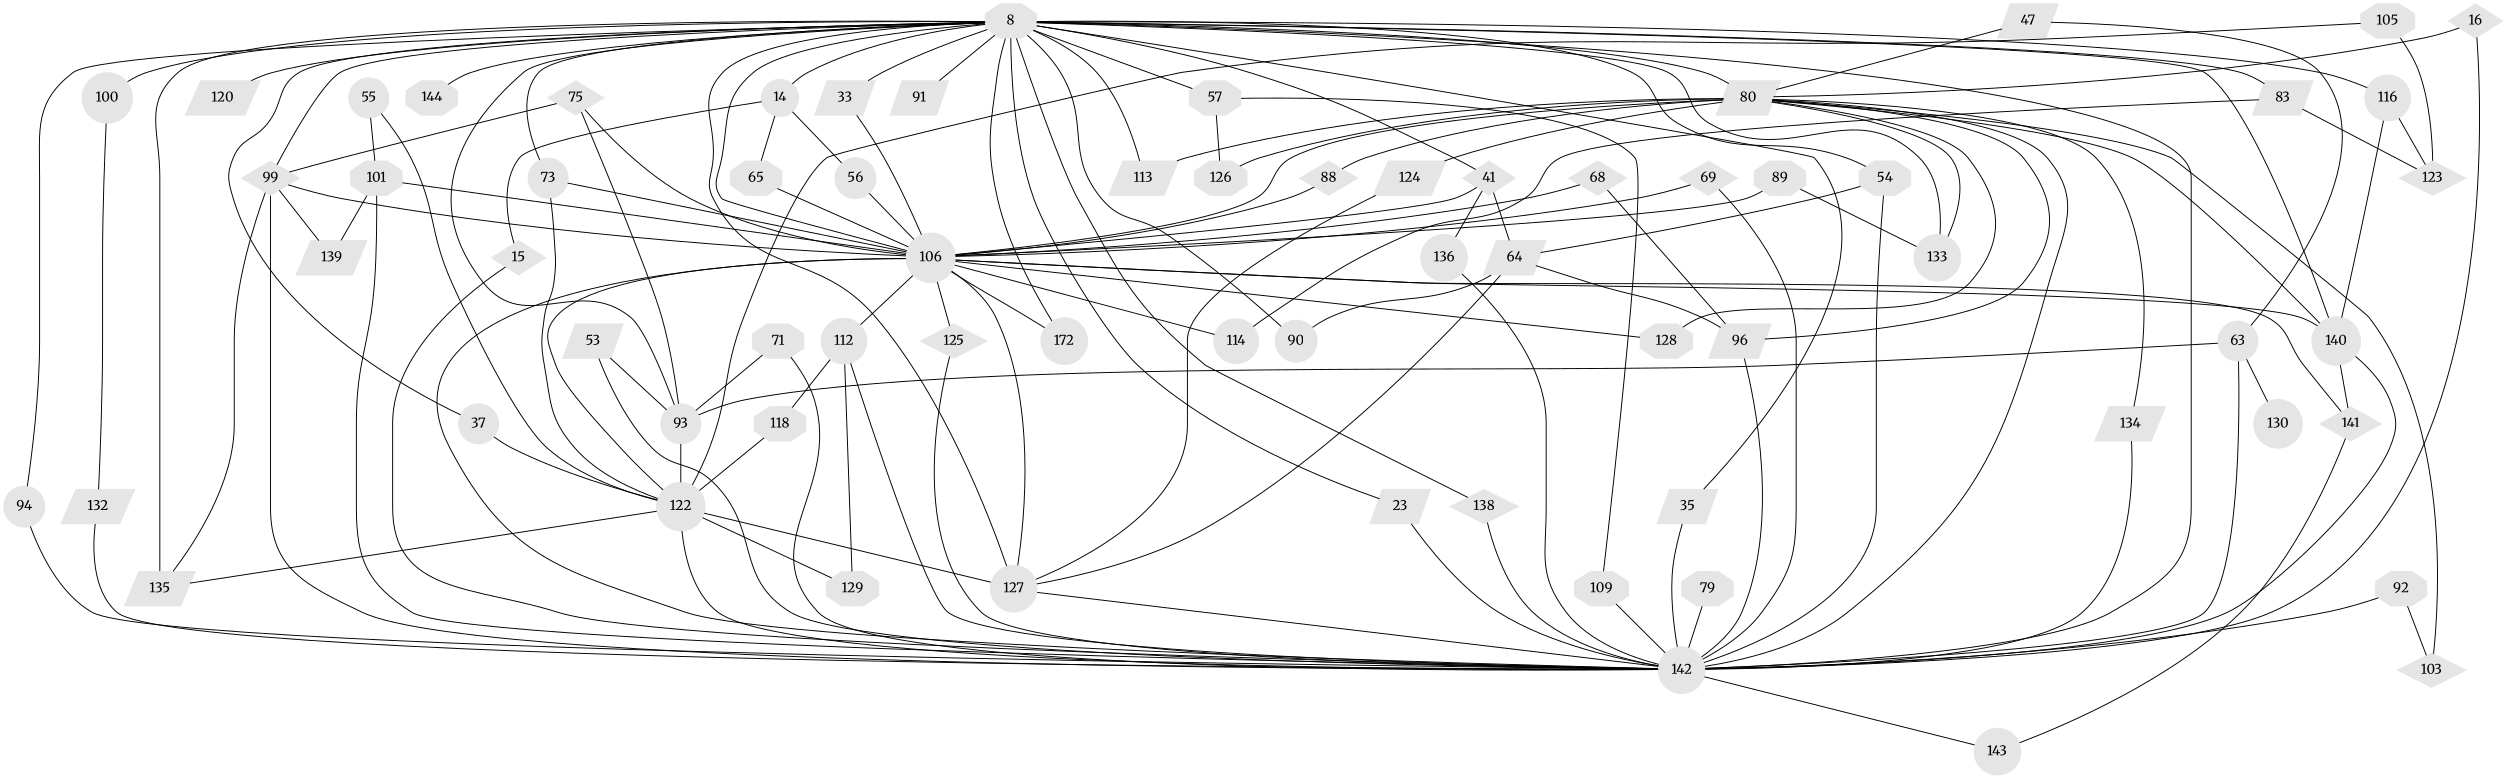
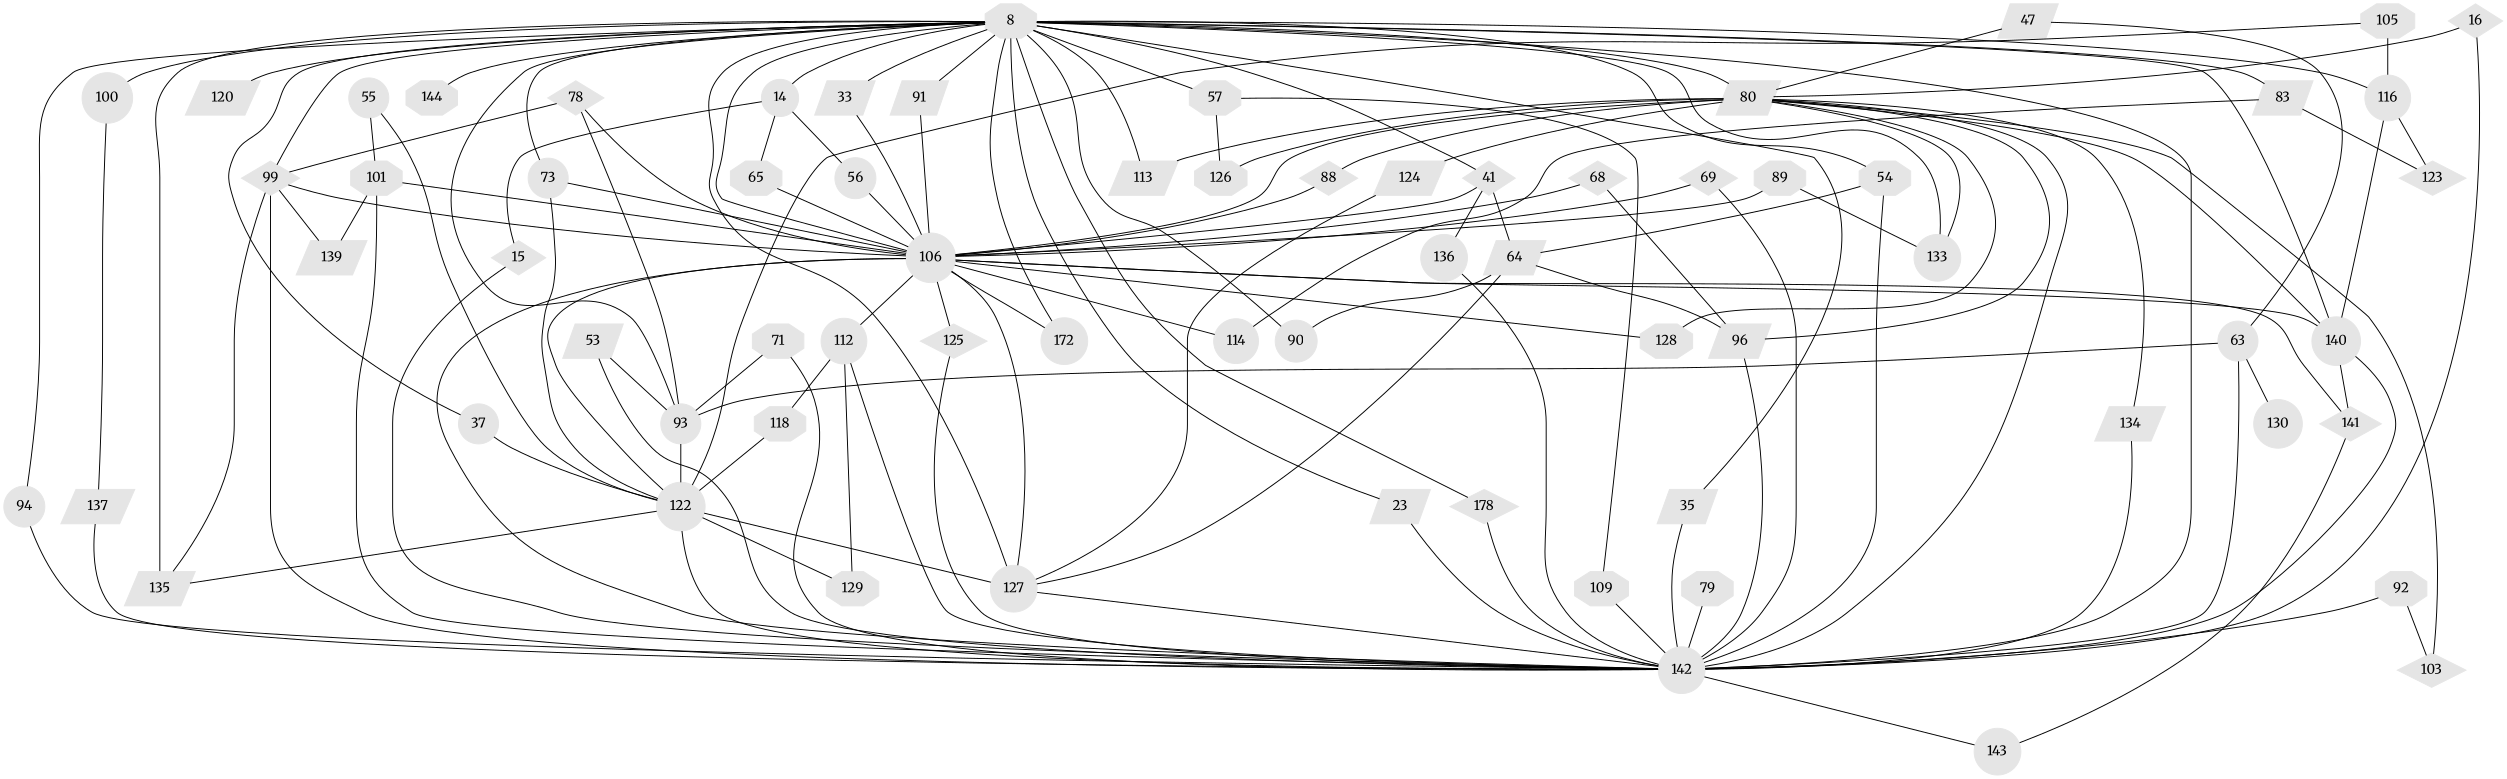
(2426, 97) -> (2388, 56)
(576, 98) -> (576, 98)
none -> (925, 174)
(98, 507) -> (98, 507)
(1484, 507) -> (1484, 507)
